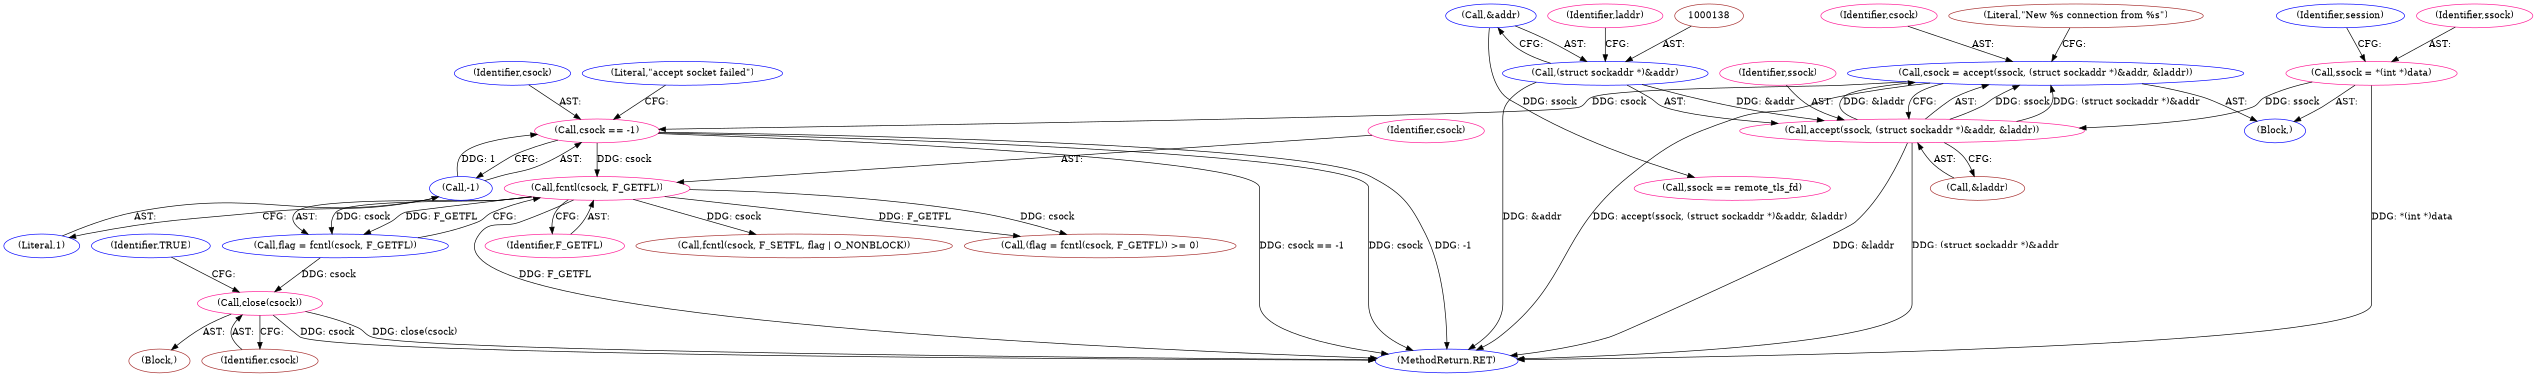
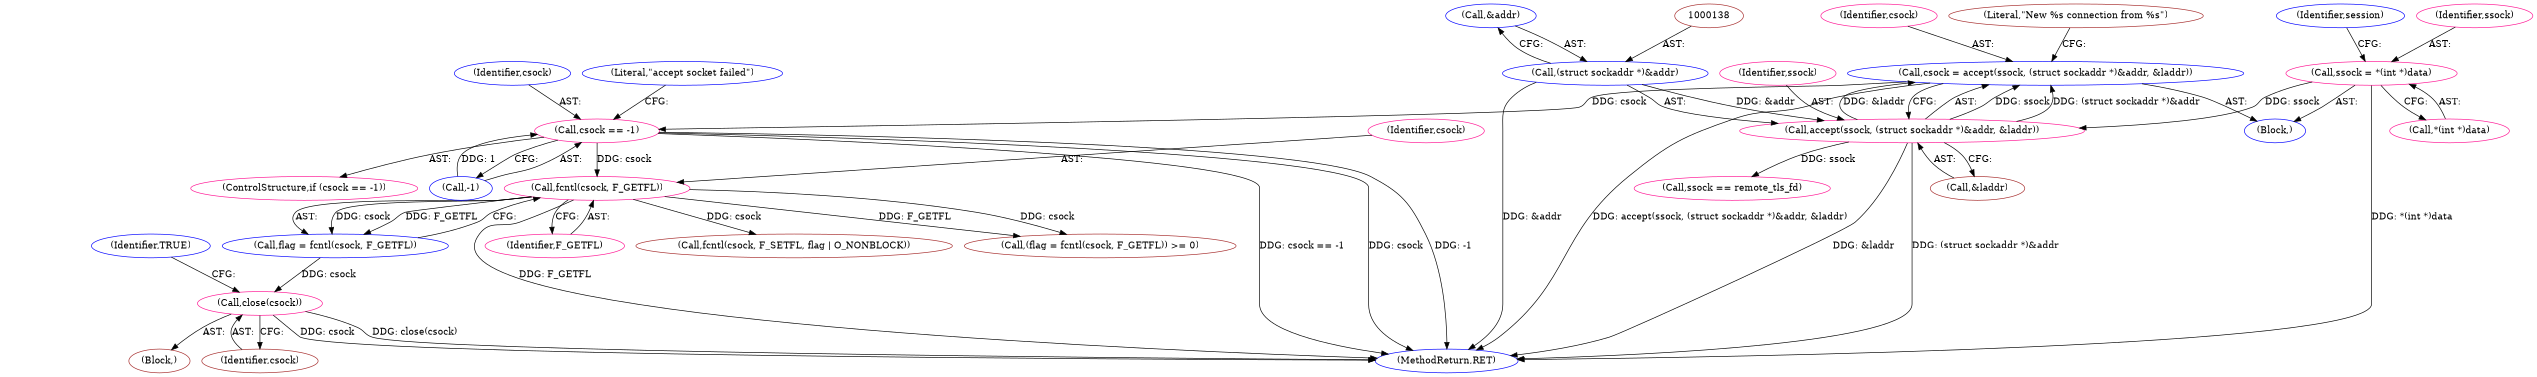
(1605, 16) -> none
(1561, 127) -> (1802, 154)
none -> (2450, 131)
none -> (304, 188)
(42, 246) -> none
